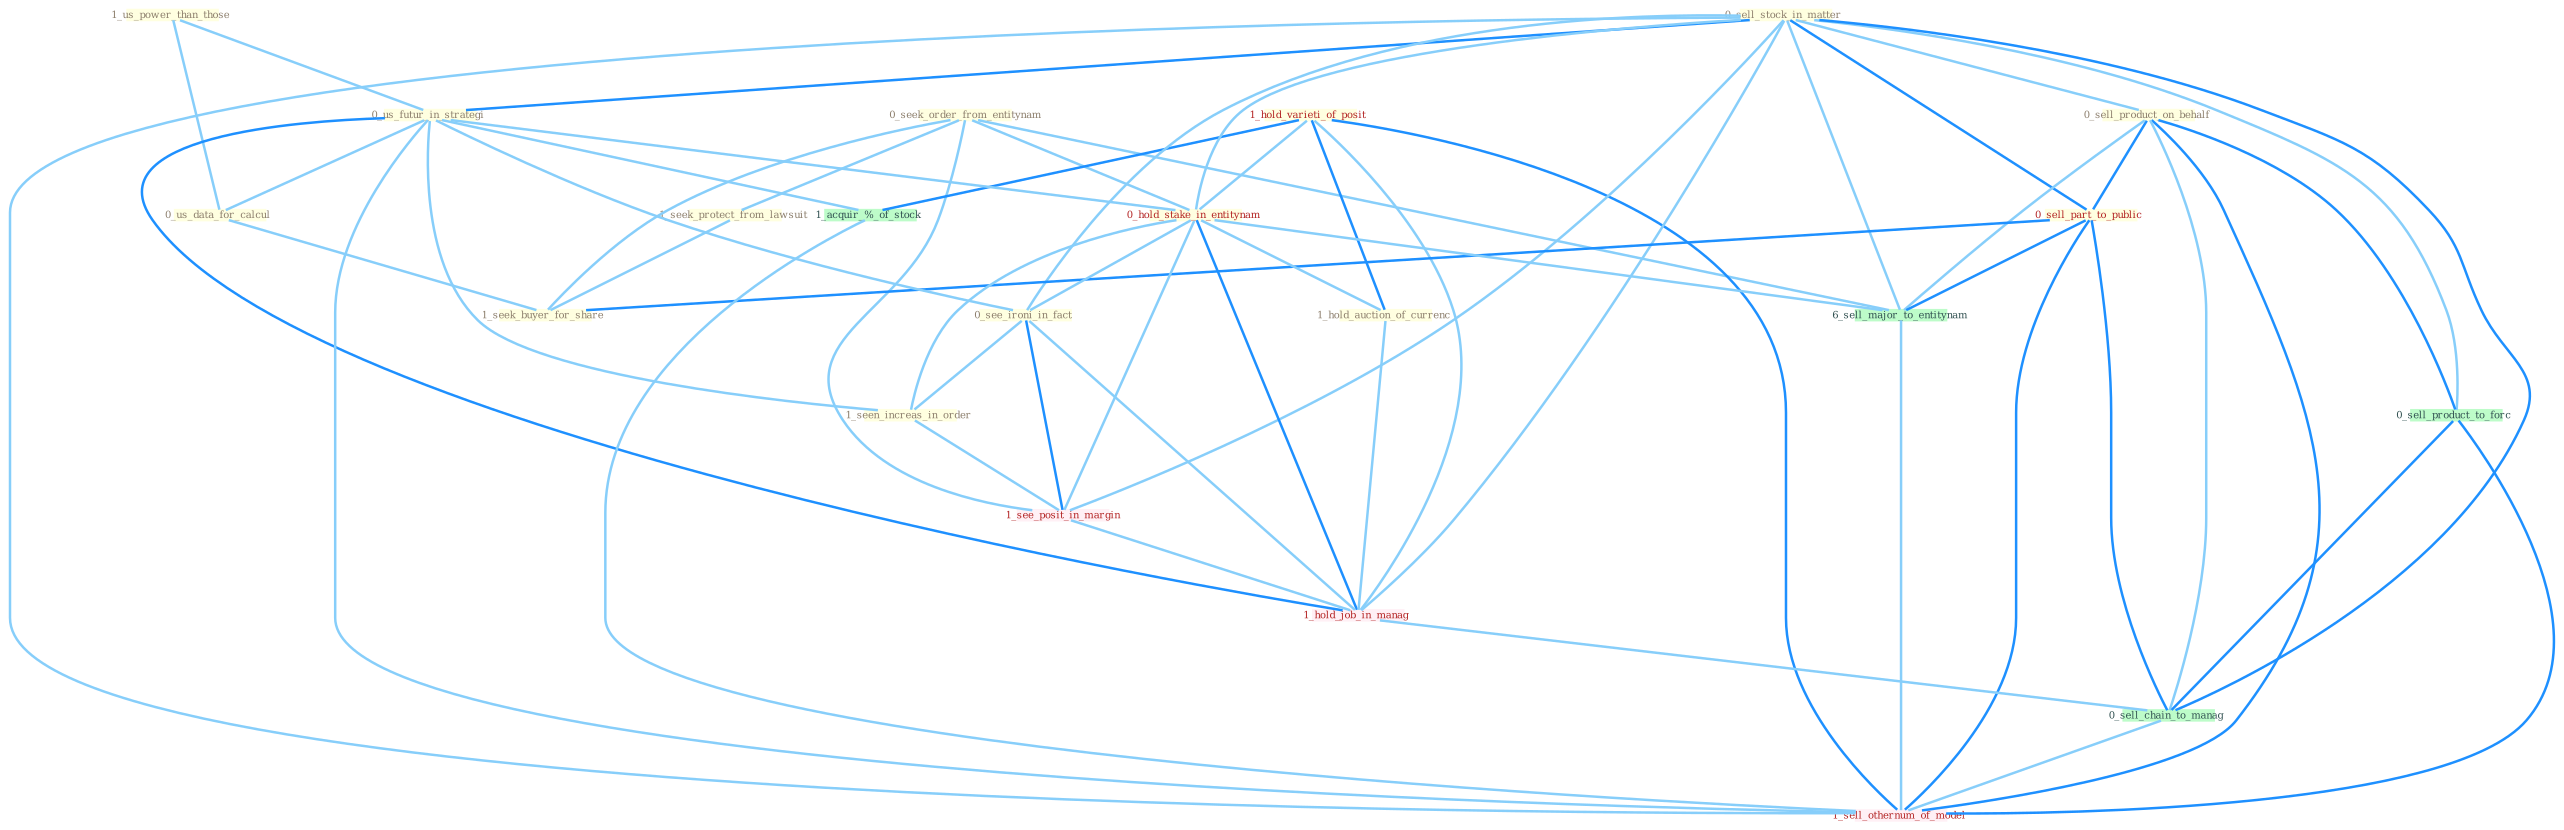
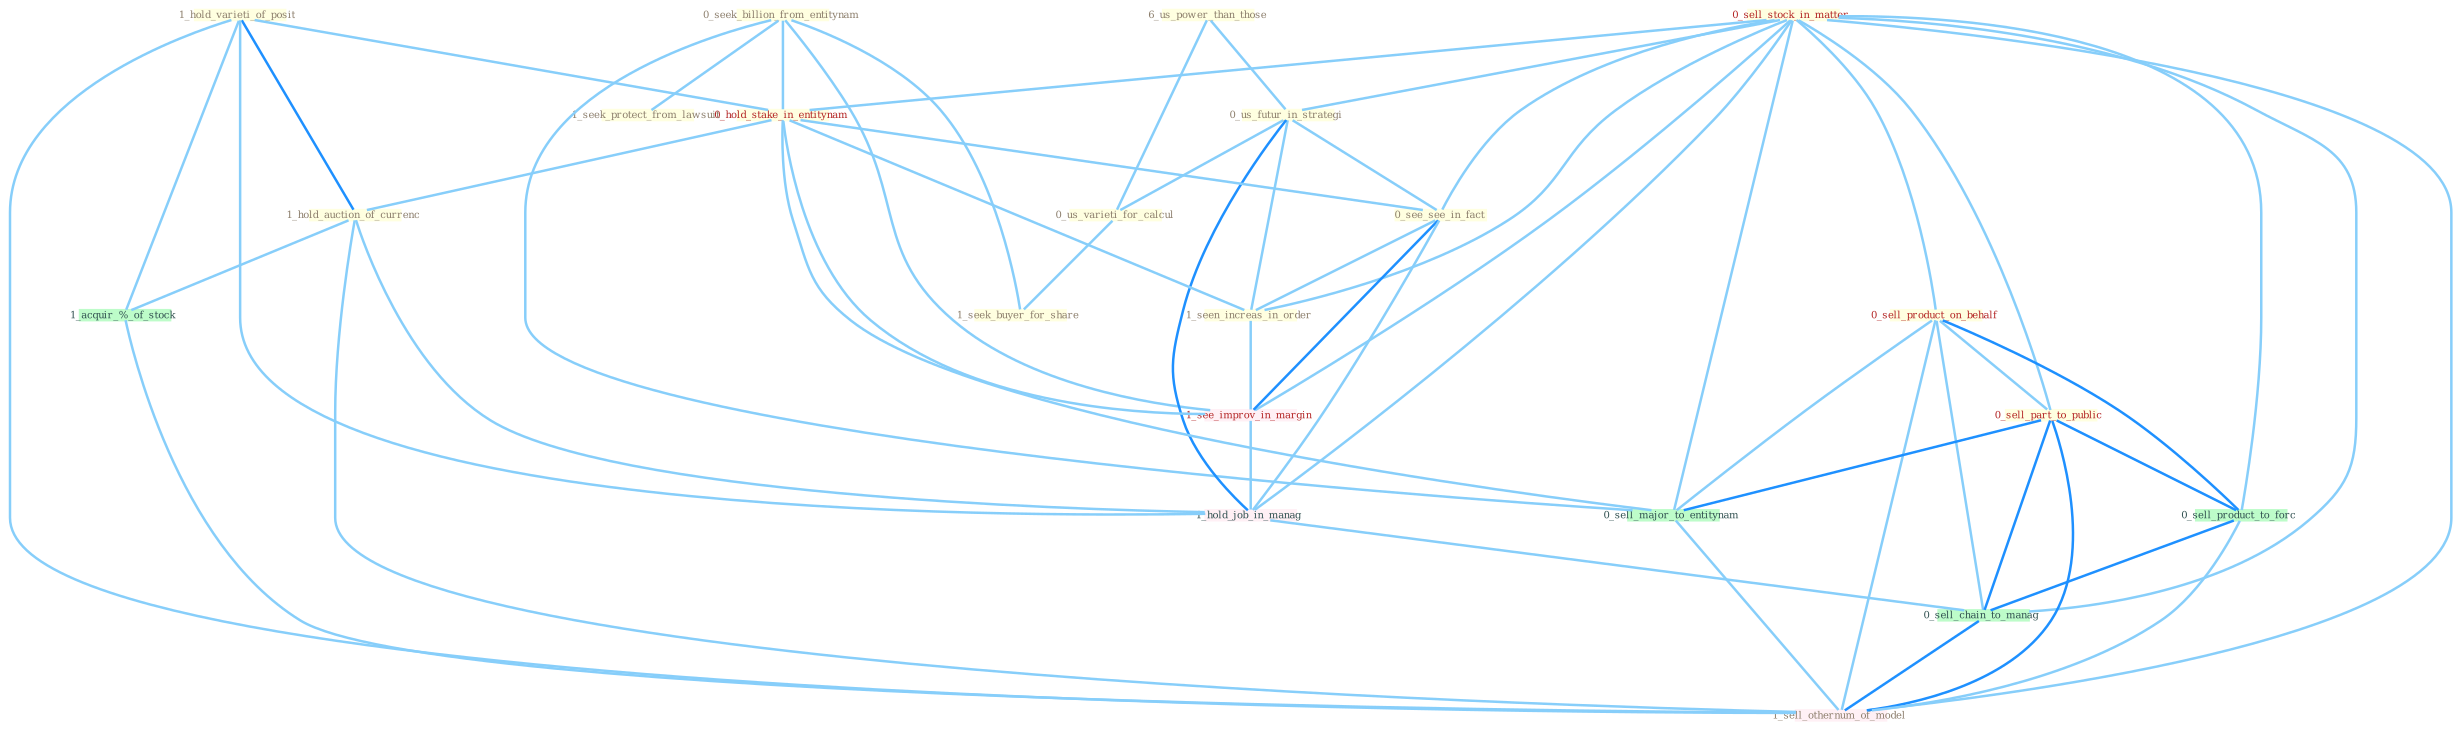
(173, 15) -> (1208, 15)
(1786, 15) -> (1793, 15)
(1108, 65) -> (1541, 65)
(966, 115) -> (783, 15)
(1311, 115) -> (240, 15)
(1938, 115) -> (1962, 189)
(2149, 115) -> (1936, 315)
(741, 156) -> none
(650, 165) -> (256, 259)
(2120, 165) -> (1994, 365)
(1049, 174) -> (183, 165)
none -> (1542, 193)
(220, 215) -> (1116, 215)
(2445, 230) -> (2356, 231)
(1391, 261) -> (2146, 465)
(640, 265) -> none
(1026, 315) -> (1441, 215)
(1901, 315) -> (1673, 515)
(1770, 339) -> (276, 630)
(1273, 405) -> none
(1063, 515) -> (1251, 415)
(2305, 597) -> (1889, 515)
(1358, 615) -> (1251, 515)
(820, 754) -> (902, 662)
(2035, 766) -> (1912, 666)
(2406, 775) -> (2082, 661)
(1901, 815) -> (1841, 715)
